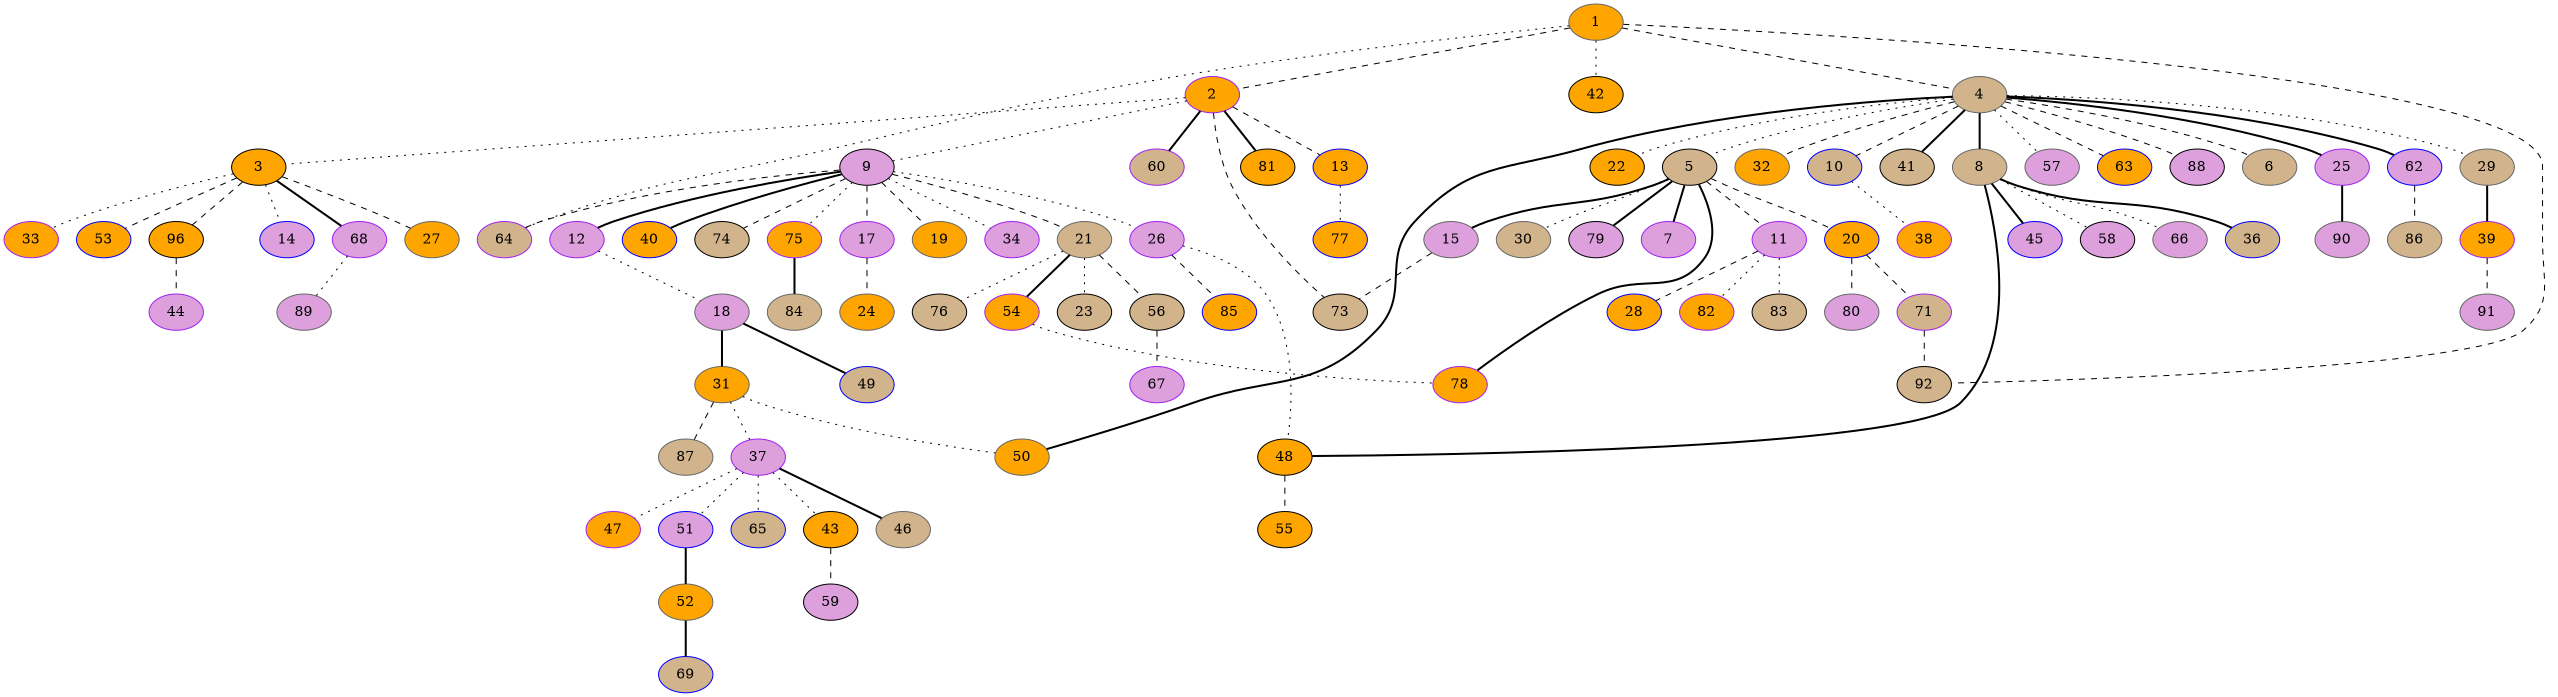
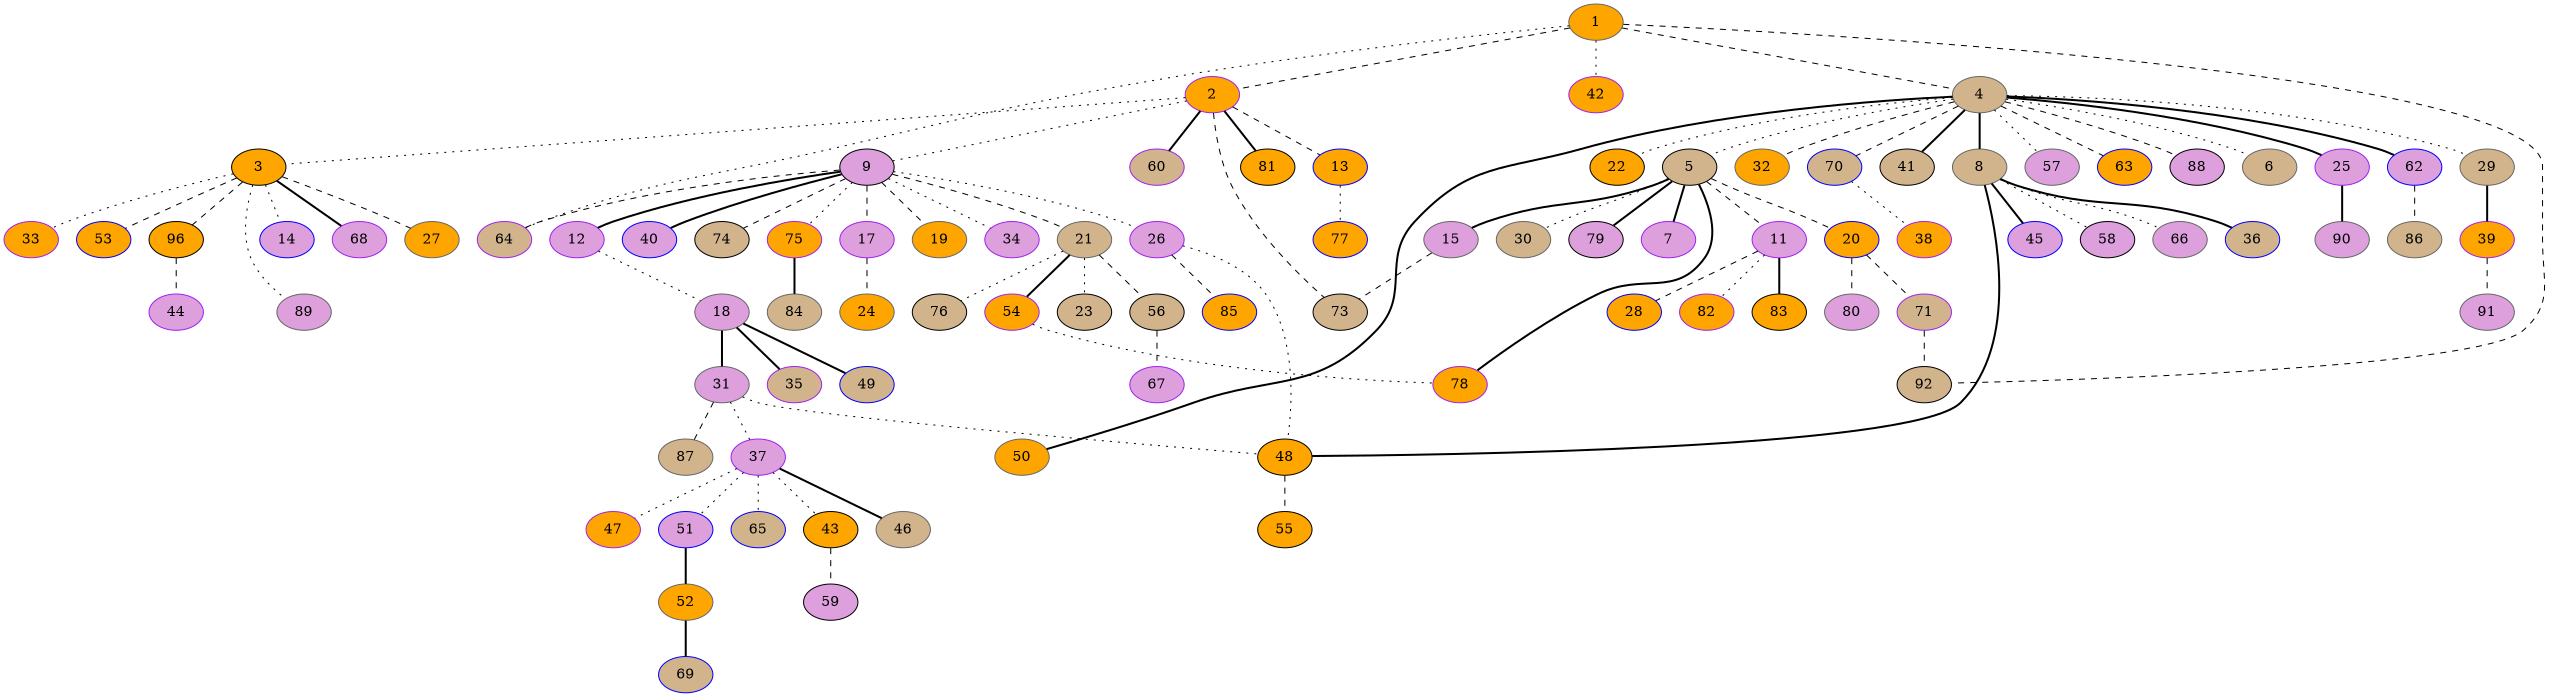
(1596, 95) -> (1596, 95)
(2129, 121) -> (2129, 121)
(1835, 167) -> (1835, 167)
(649, 240) -> (649, 240)
(332, 276) -> (248, 248)
(1779, 276) -> (1779, 276)
(1779, 312) -> (1779, 312)
(722, 385) -> (722, 385)
none -> (794, 385)
(867, 431) -> (999, 431)
